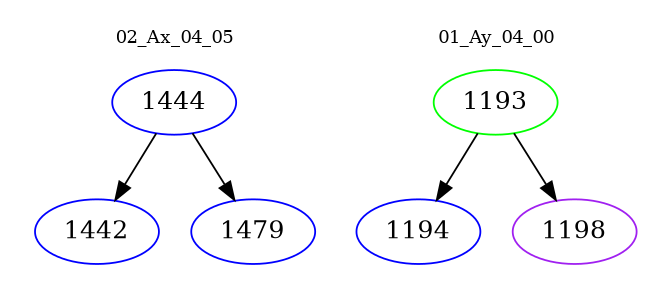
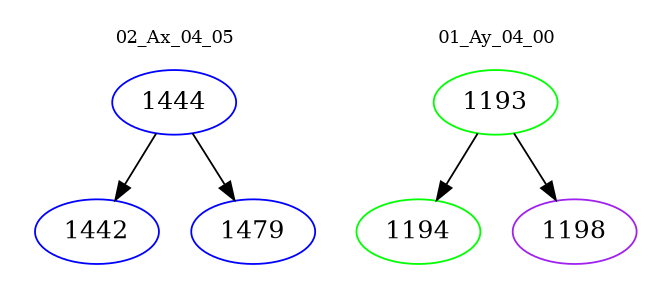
(418, 232) -> (418, 232)
